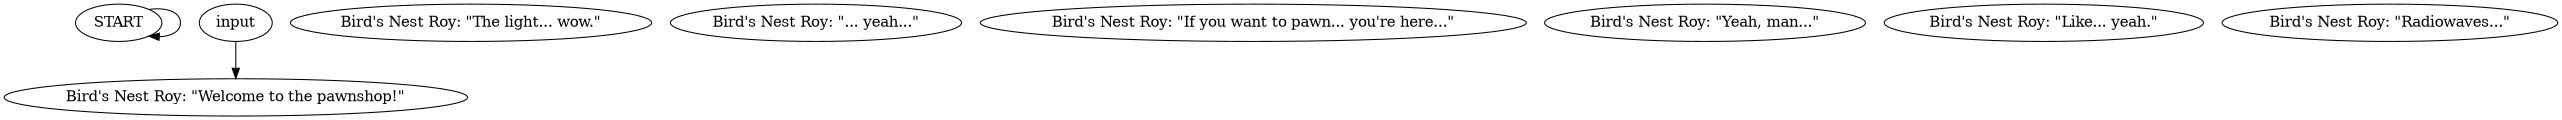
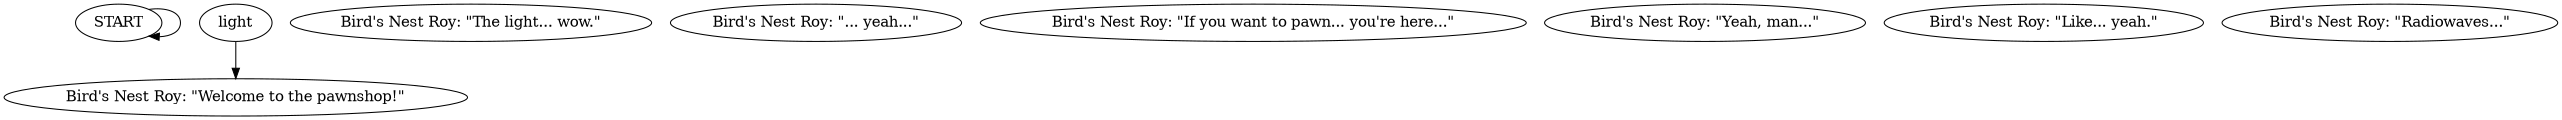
(236, 23) -> (236, 23)
